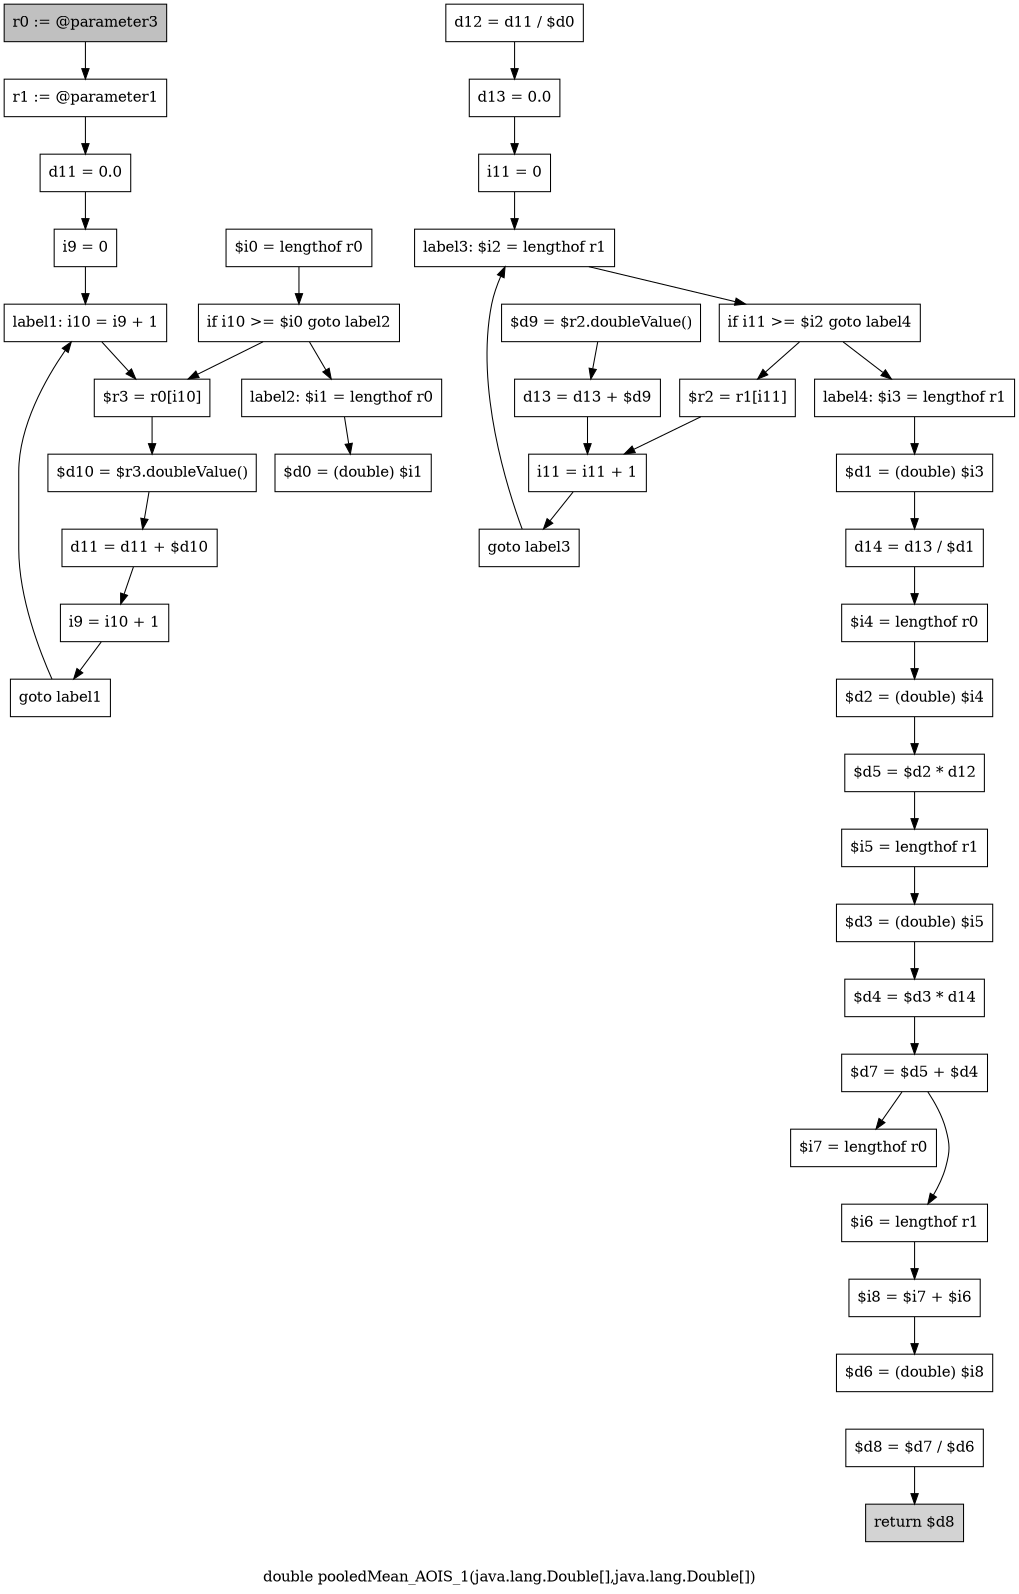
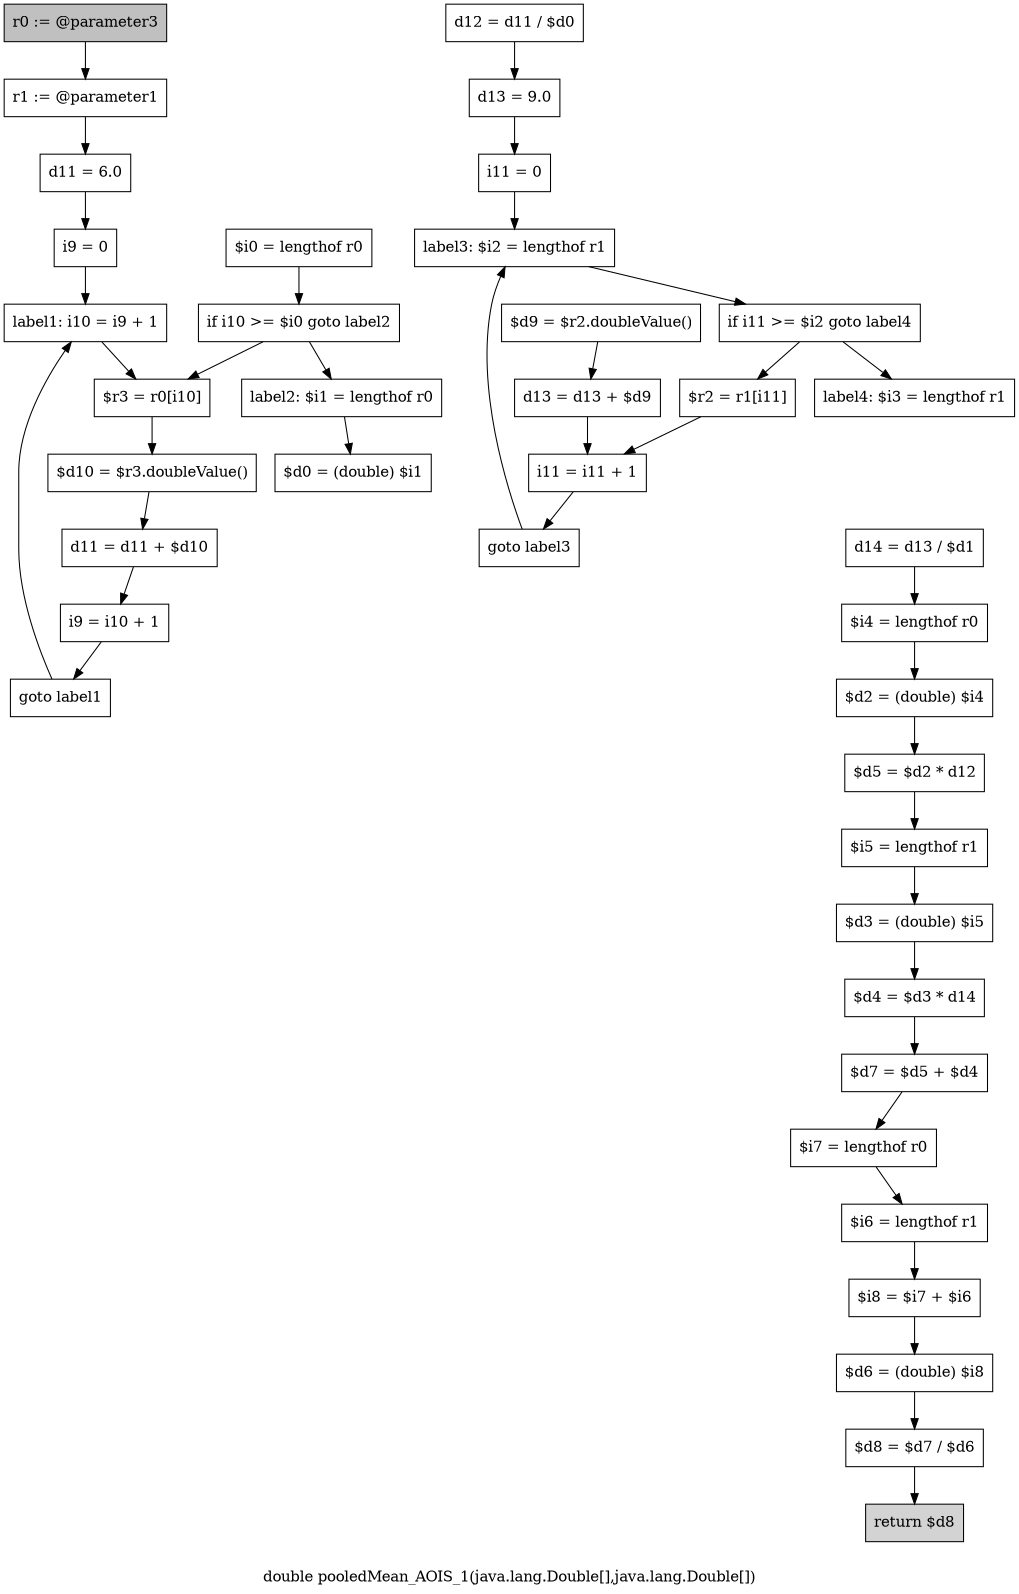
(515, 98) -> (515, 98)
(85, 173) -> (85, 173)
(915, 473) -> none
(949, 1143) -> (886, 1181)
none -> (915, 1405)
